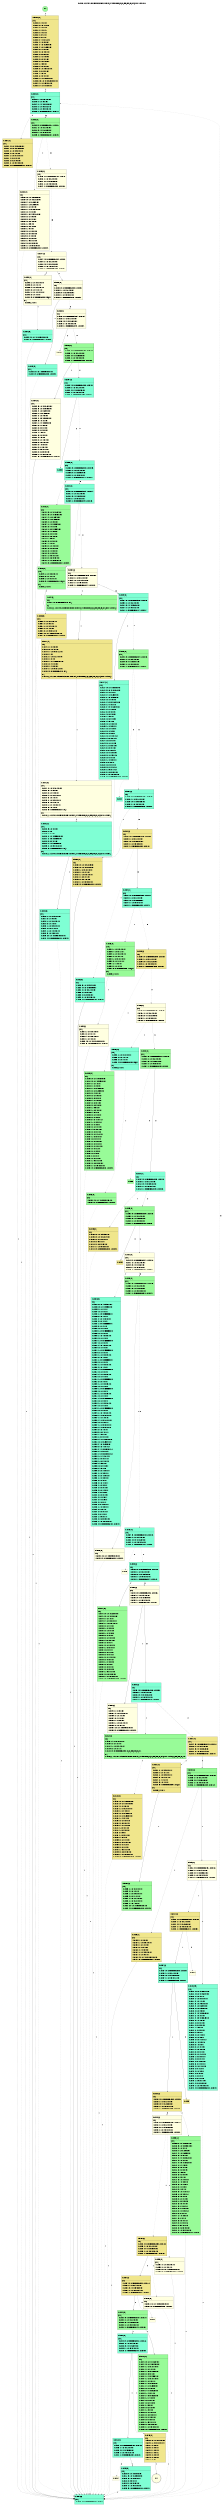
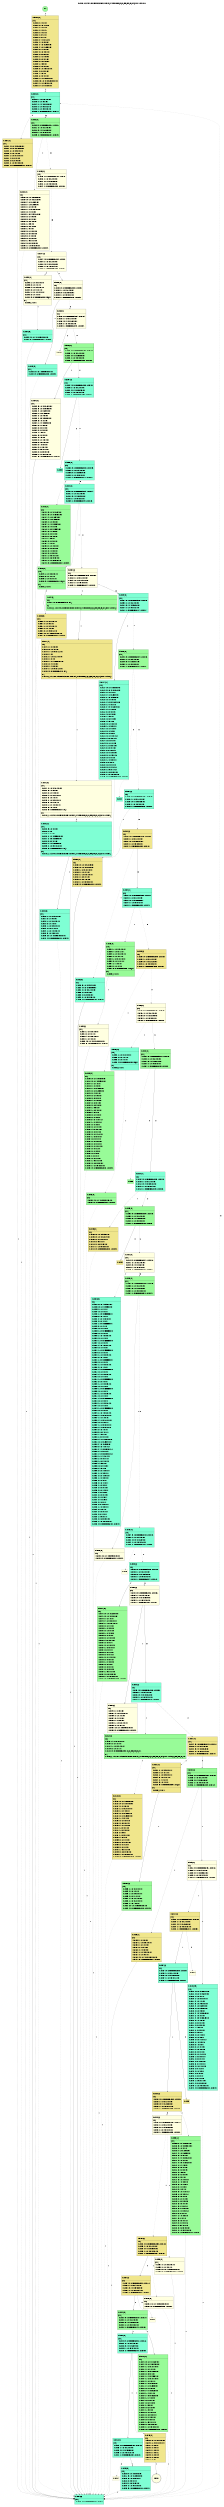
(156, 2478) -> (156, 2478)
